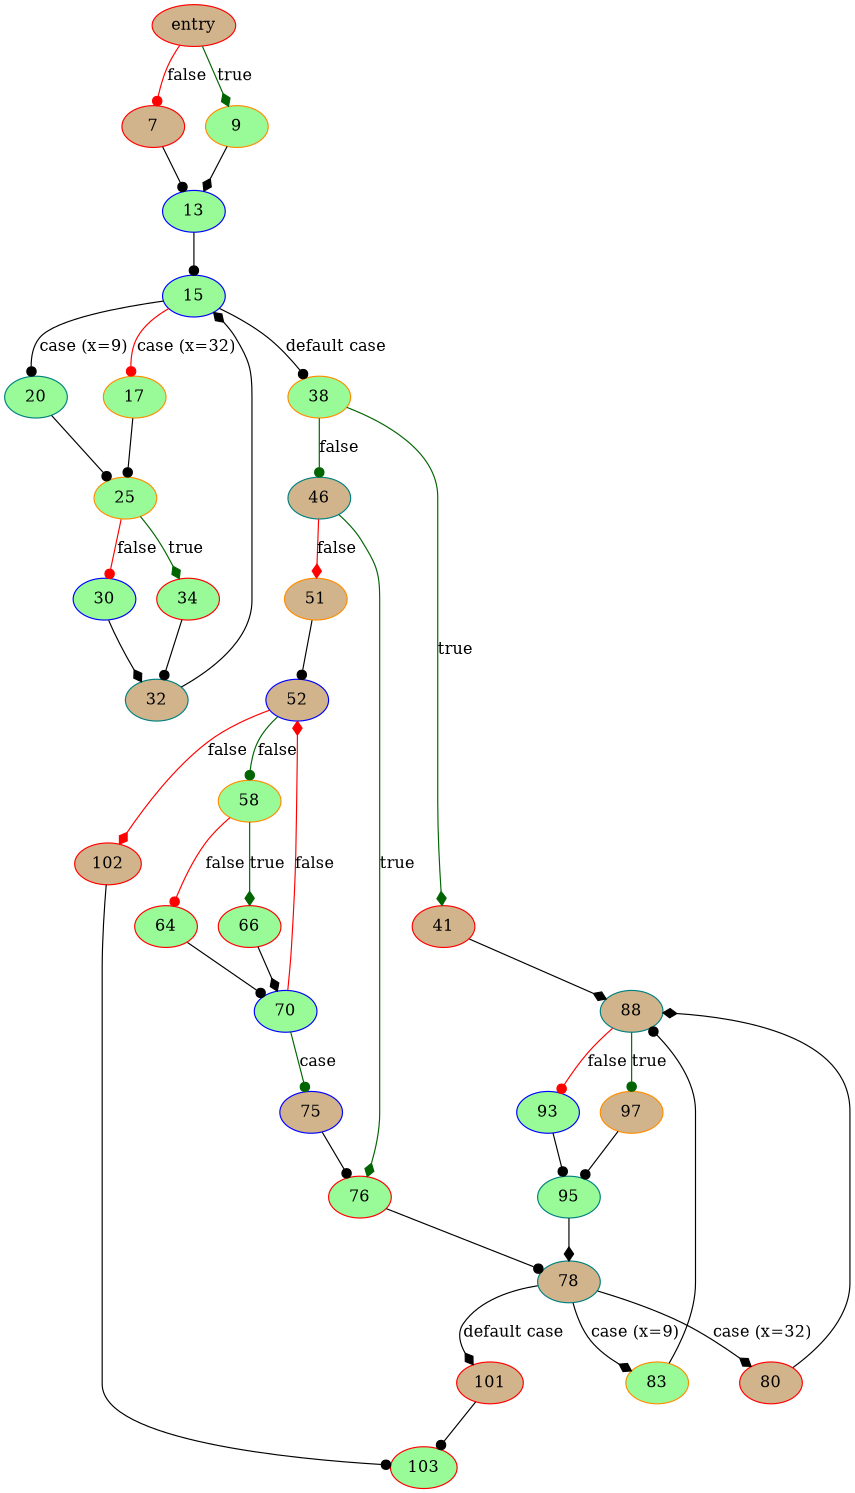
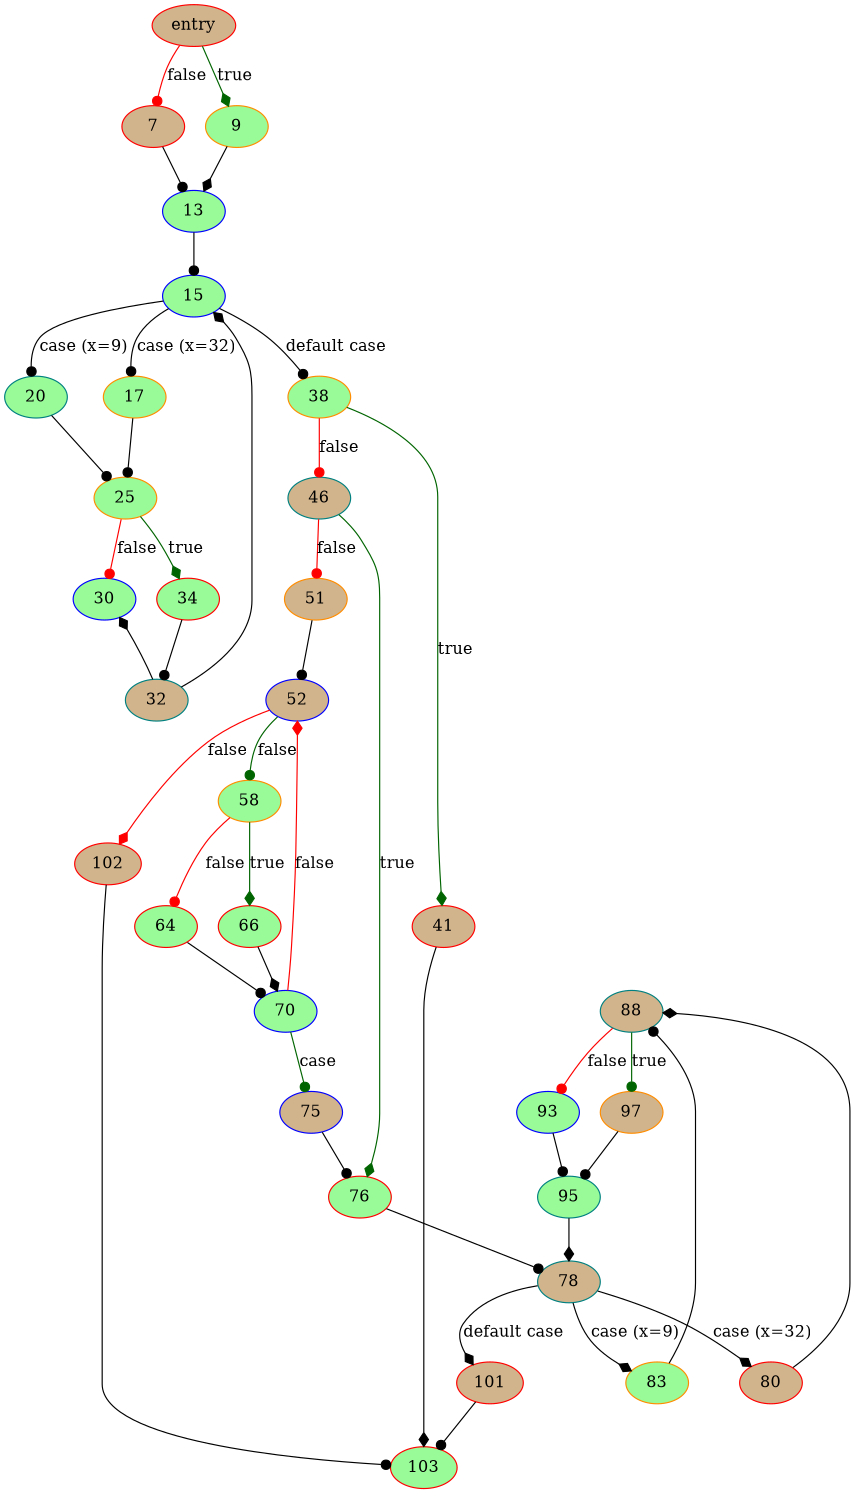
(141, 332) -> (141, 332)
(319, 443) -> (319, 443)
(318, 544) -> (318, 544)
(121, 645) -> (141, 654)
(531, 966) -> (424, 1189)
